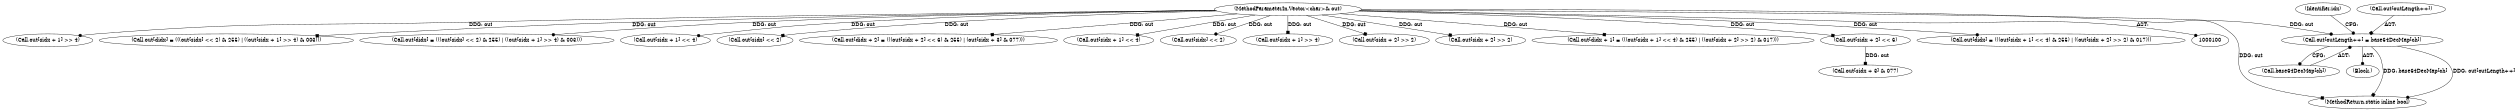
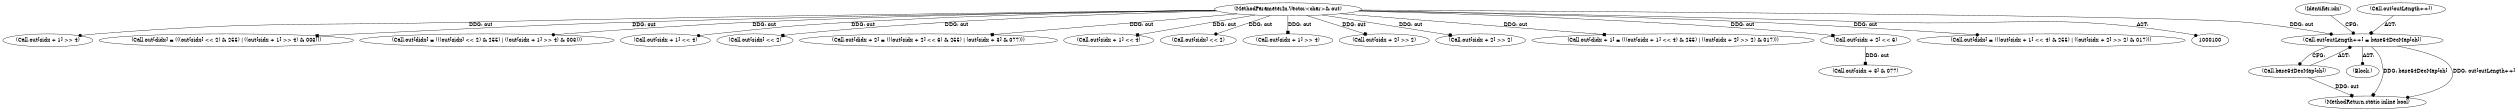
(1862, 12) -> (2329, 86)
